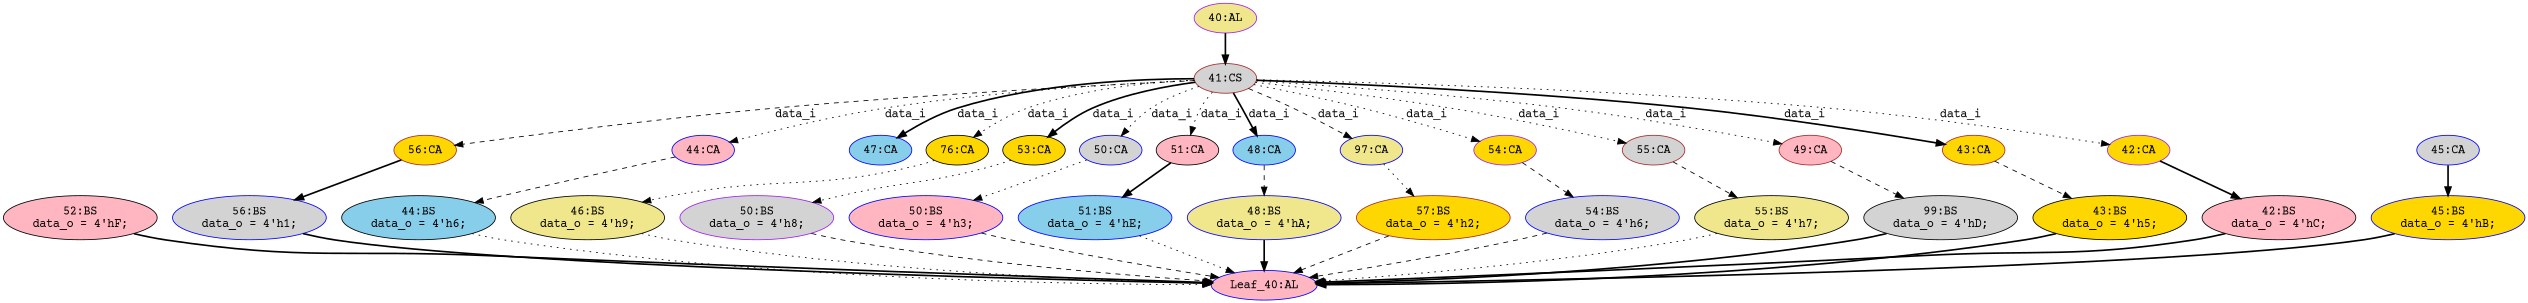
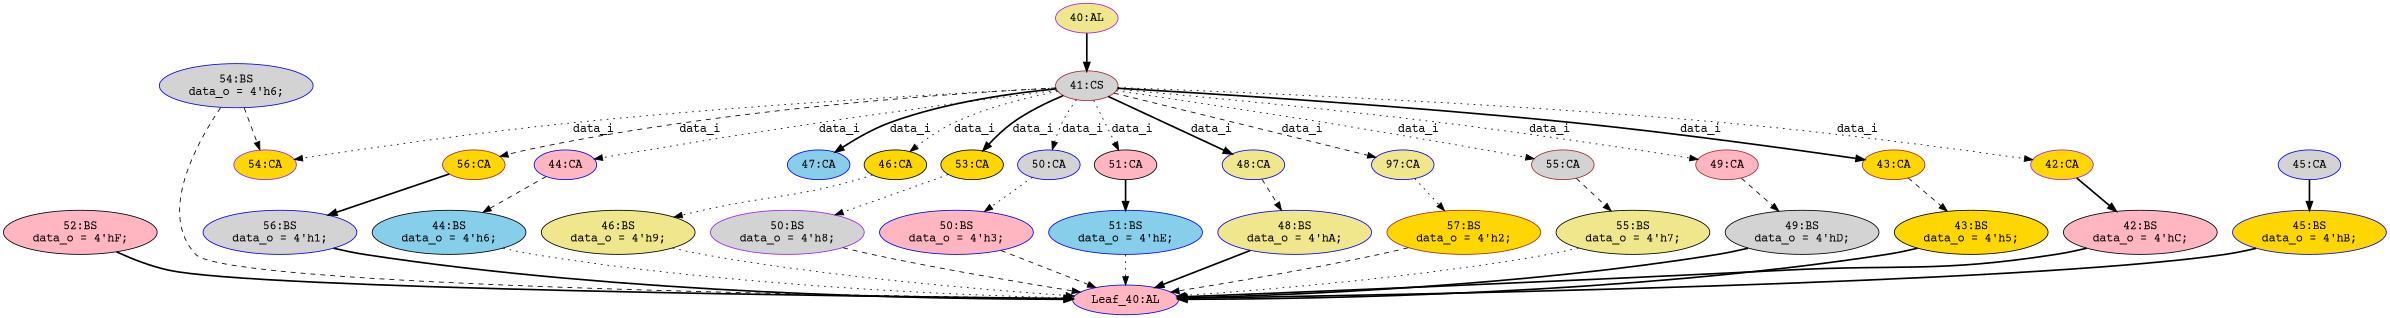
(957, 150) -> (895, 165)
(1264, 150) -> (1253, 165)
(1544, 177) -> (251, 125)
(1941, 218) -> (1802, 232)
